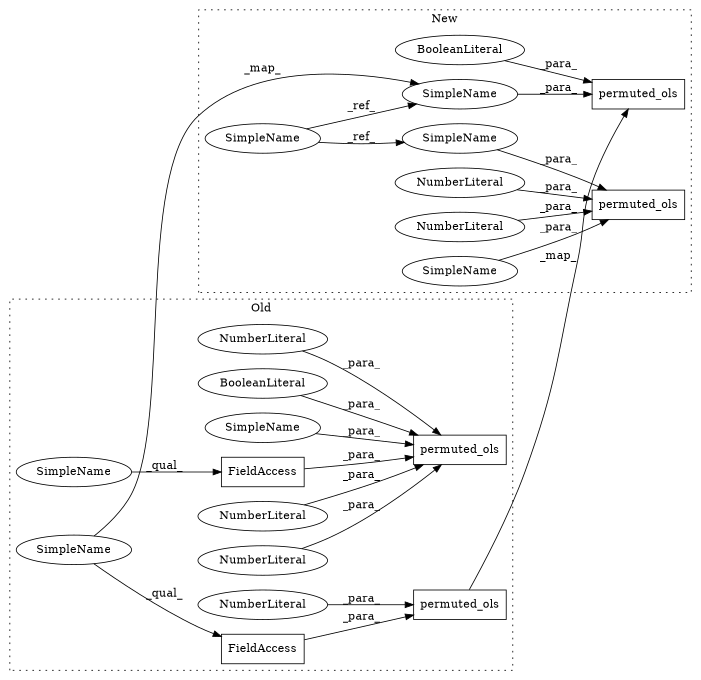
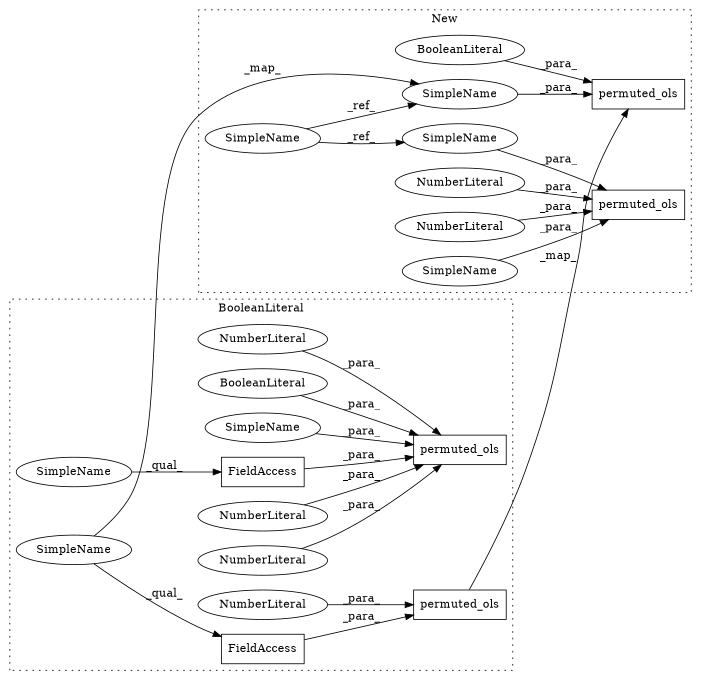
(261, 309) -> (261, 309)
